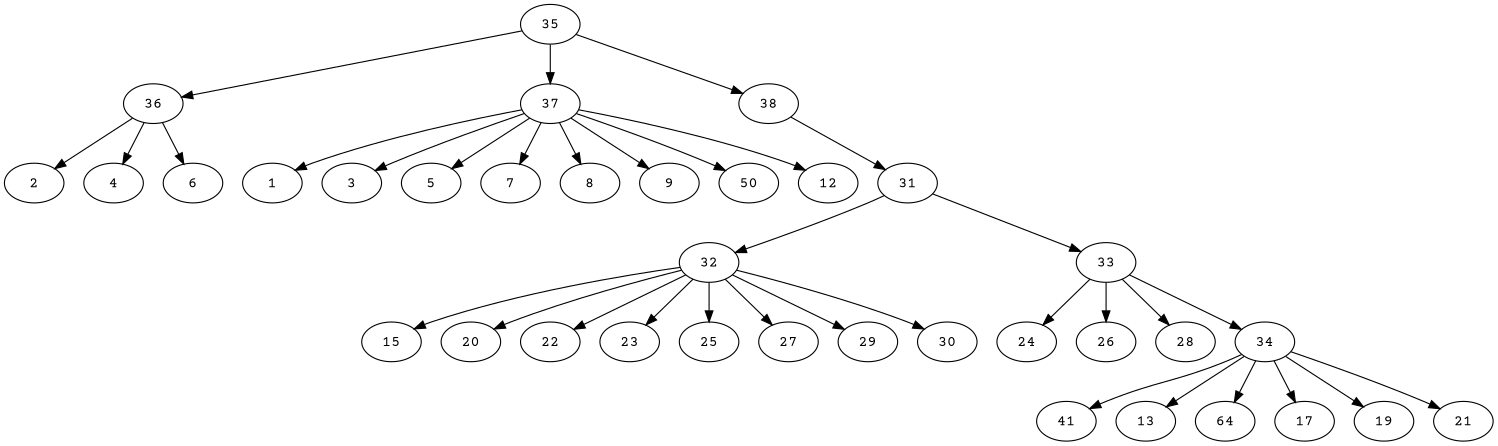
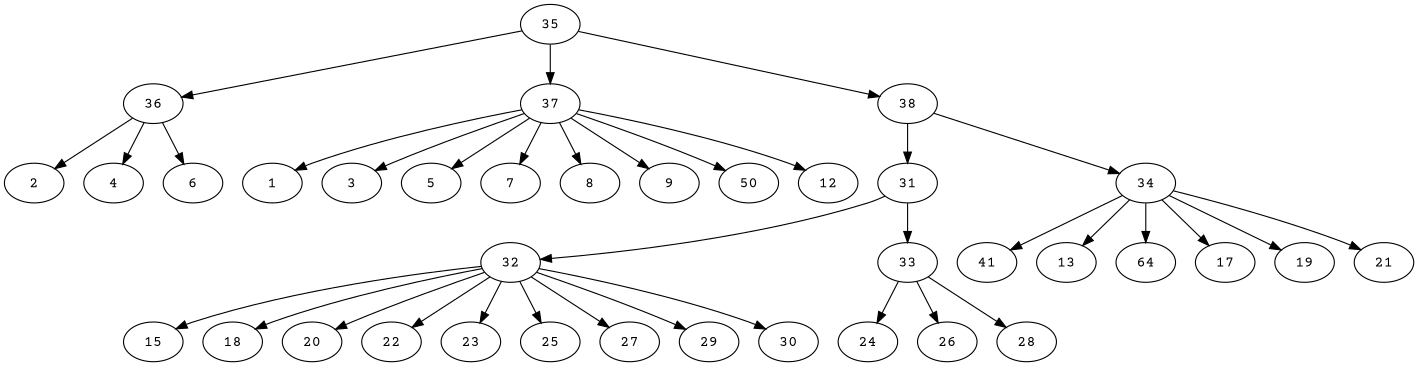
(1180, 300) -> (1021, 142)
none -> (233, 342)
